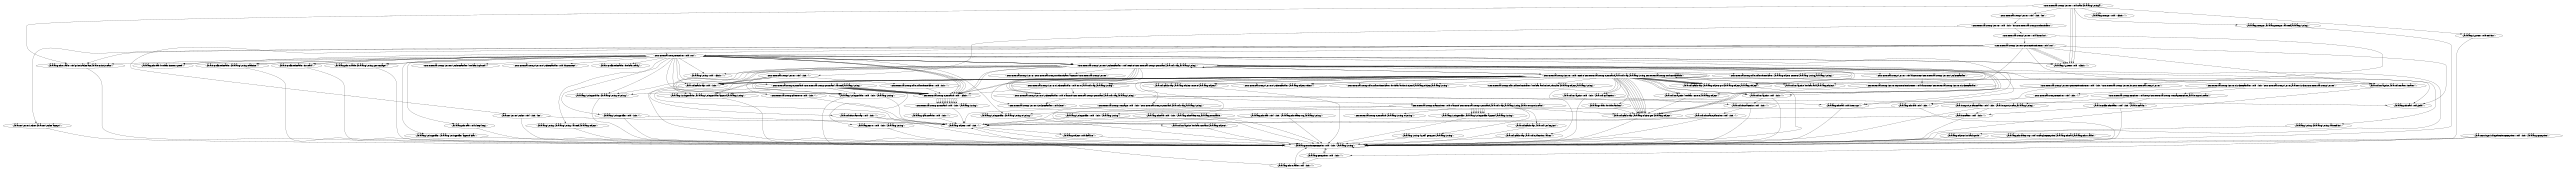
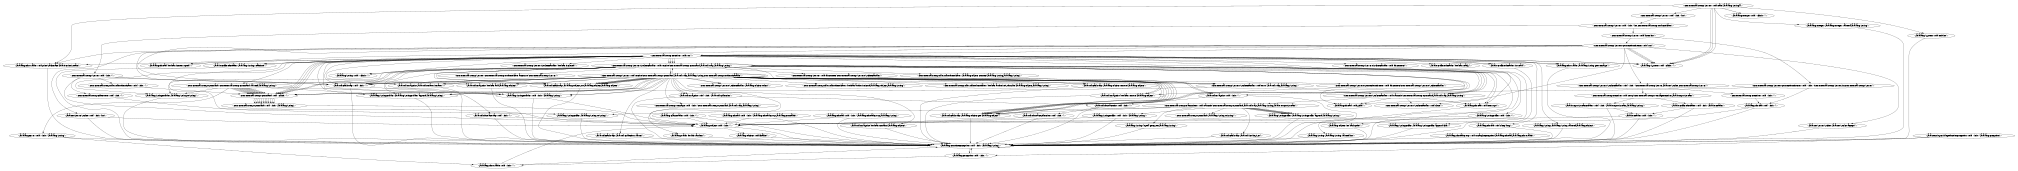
(1668, 105) -> (987, 100)
(1623, 110) -> (814, 141)
none -> (813, 136)
none -> (695, 144)
none -> (268, 153)
